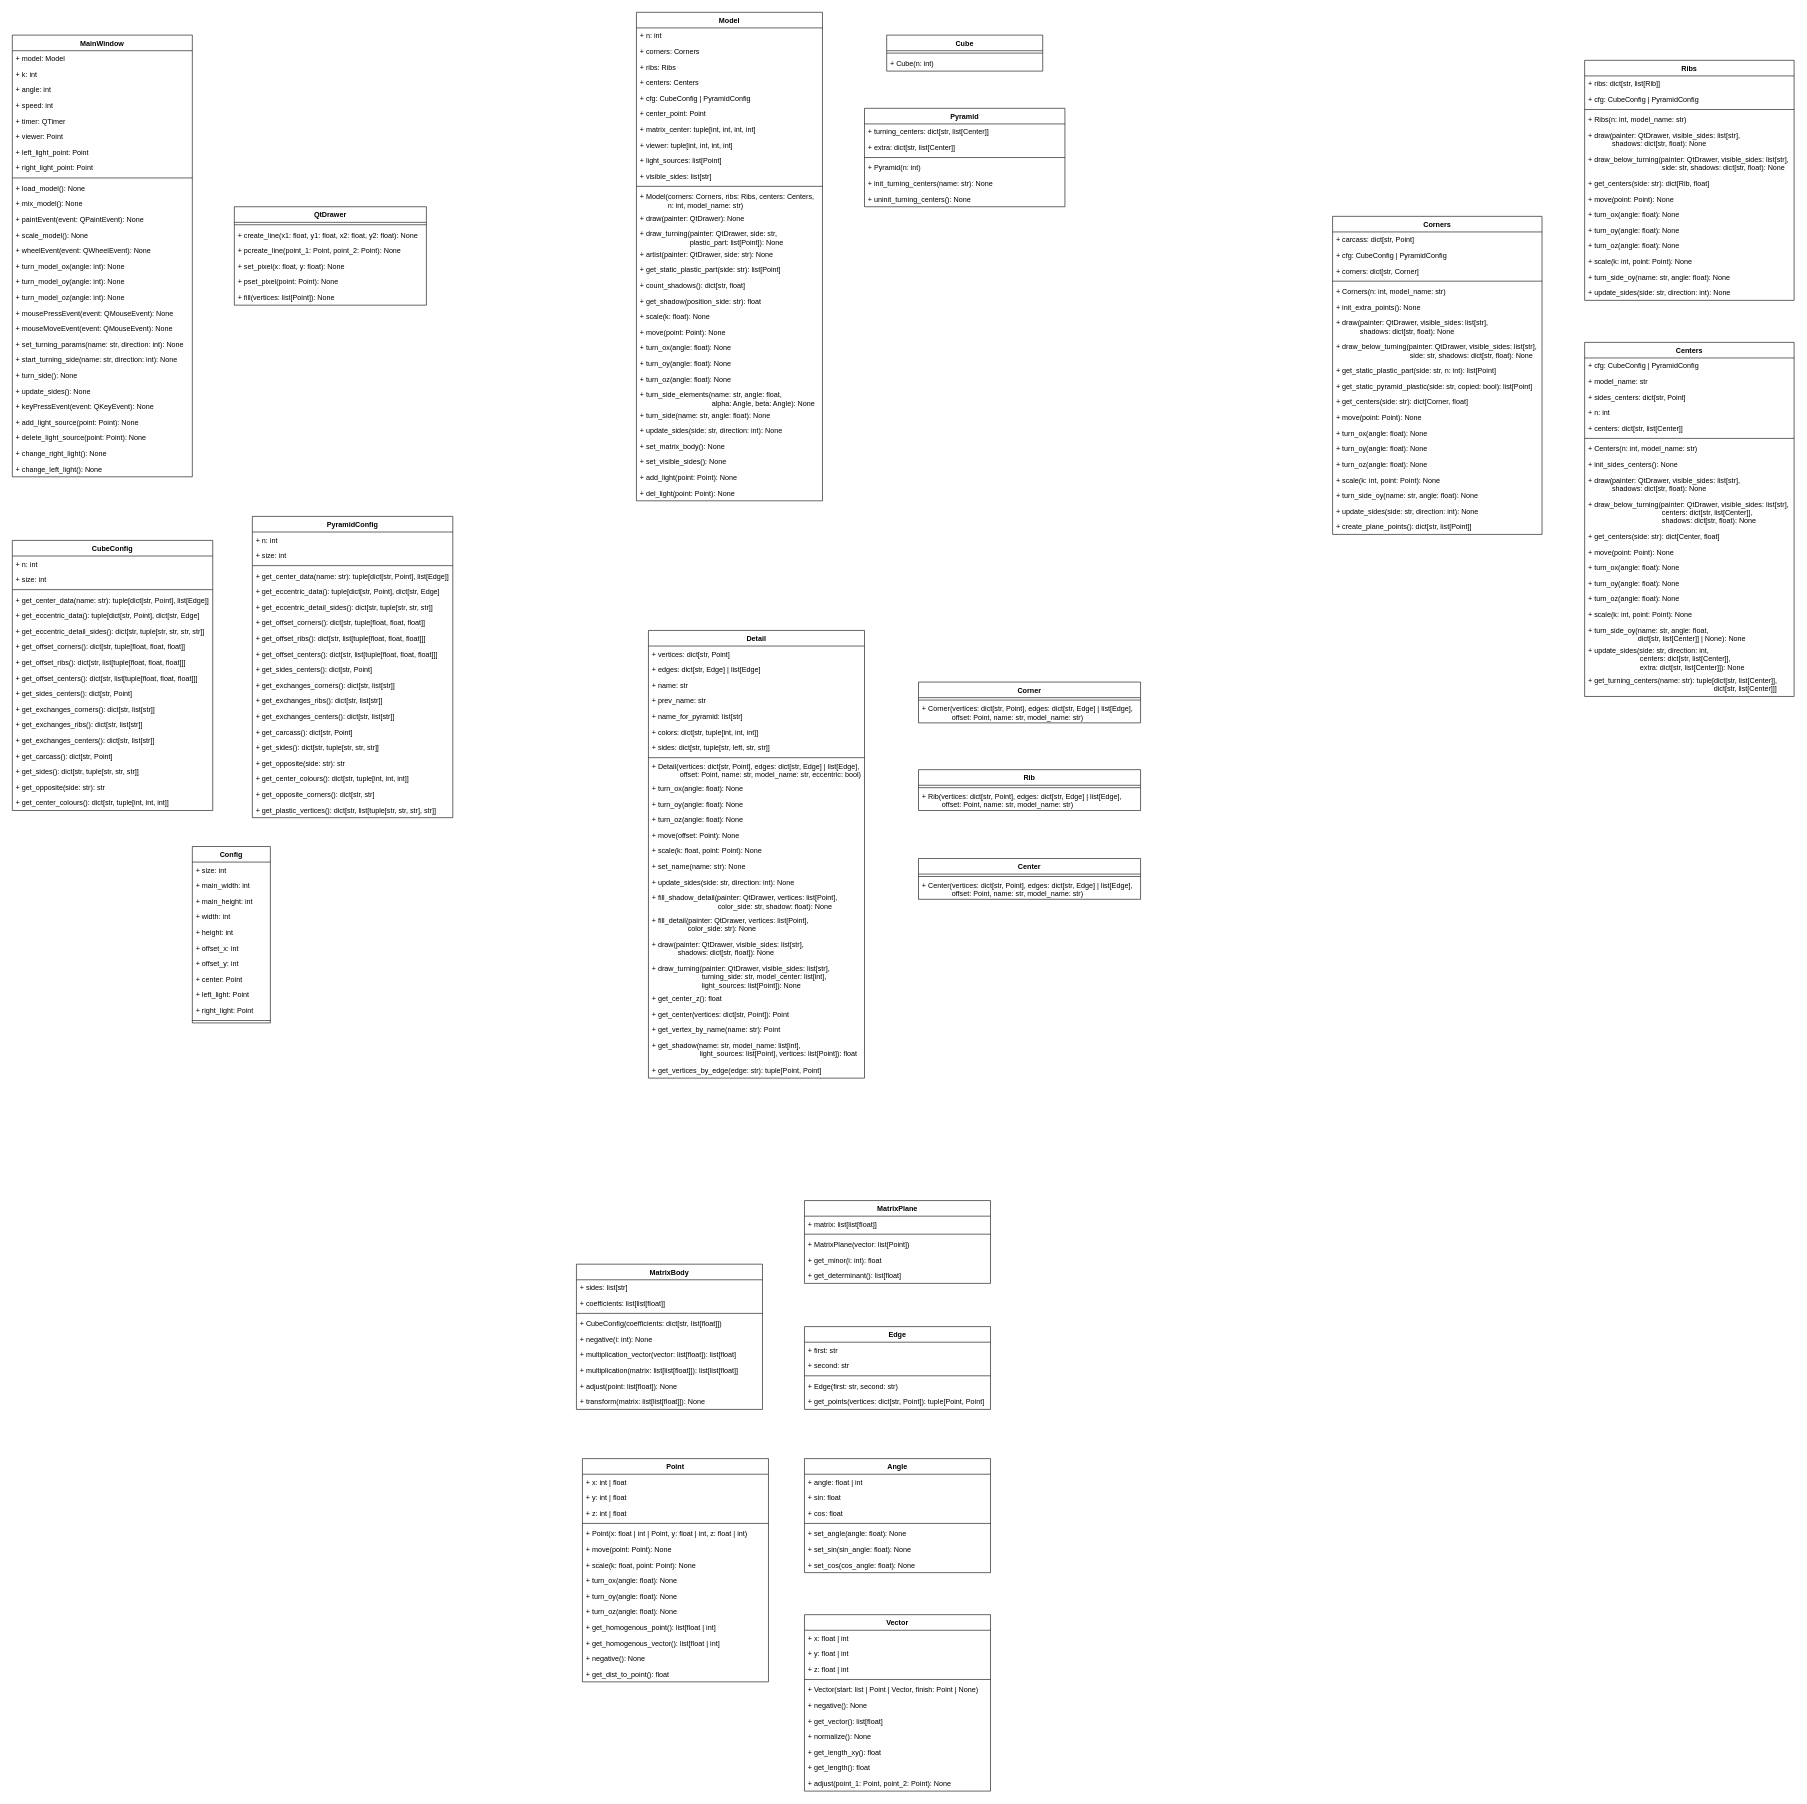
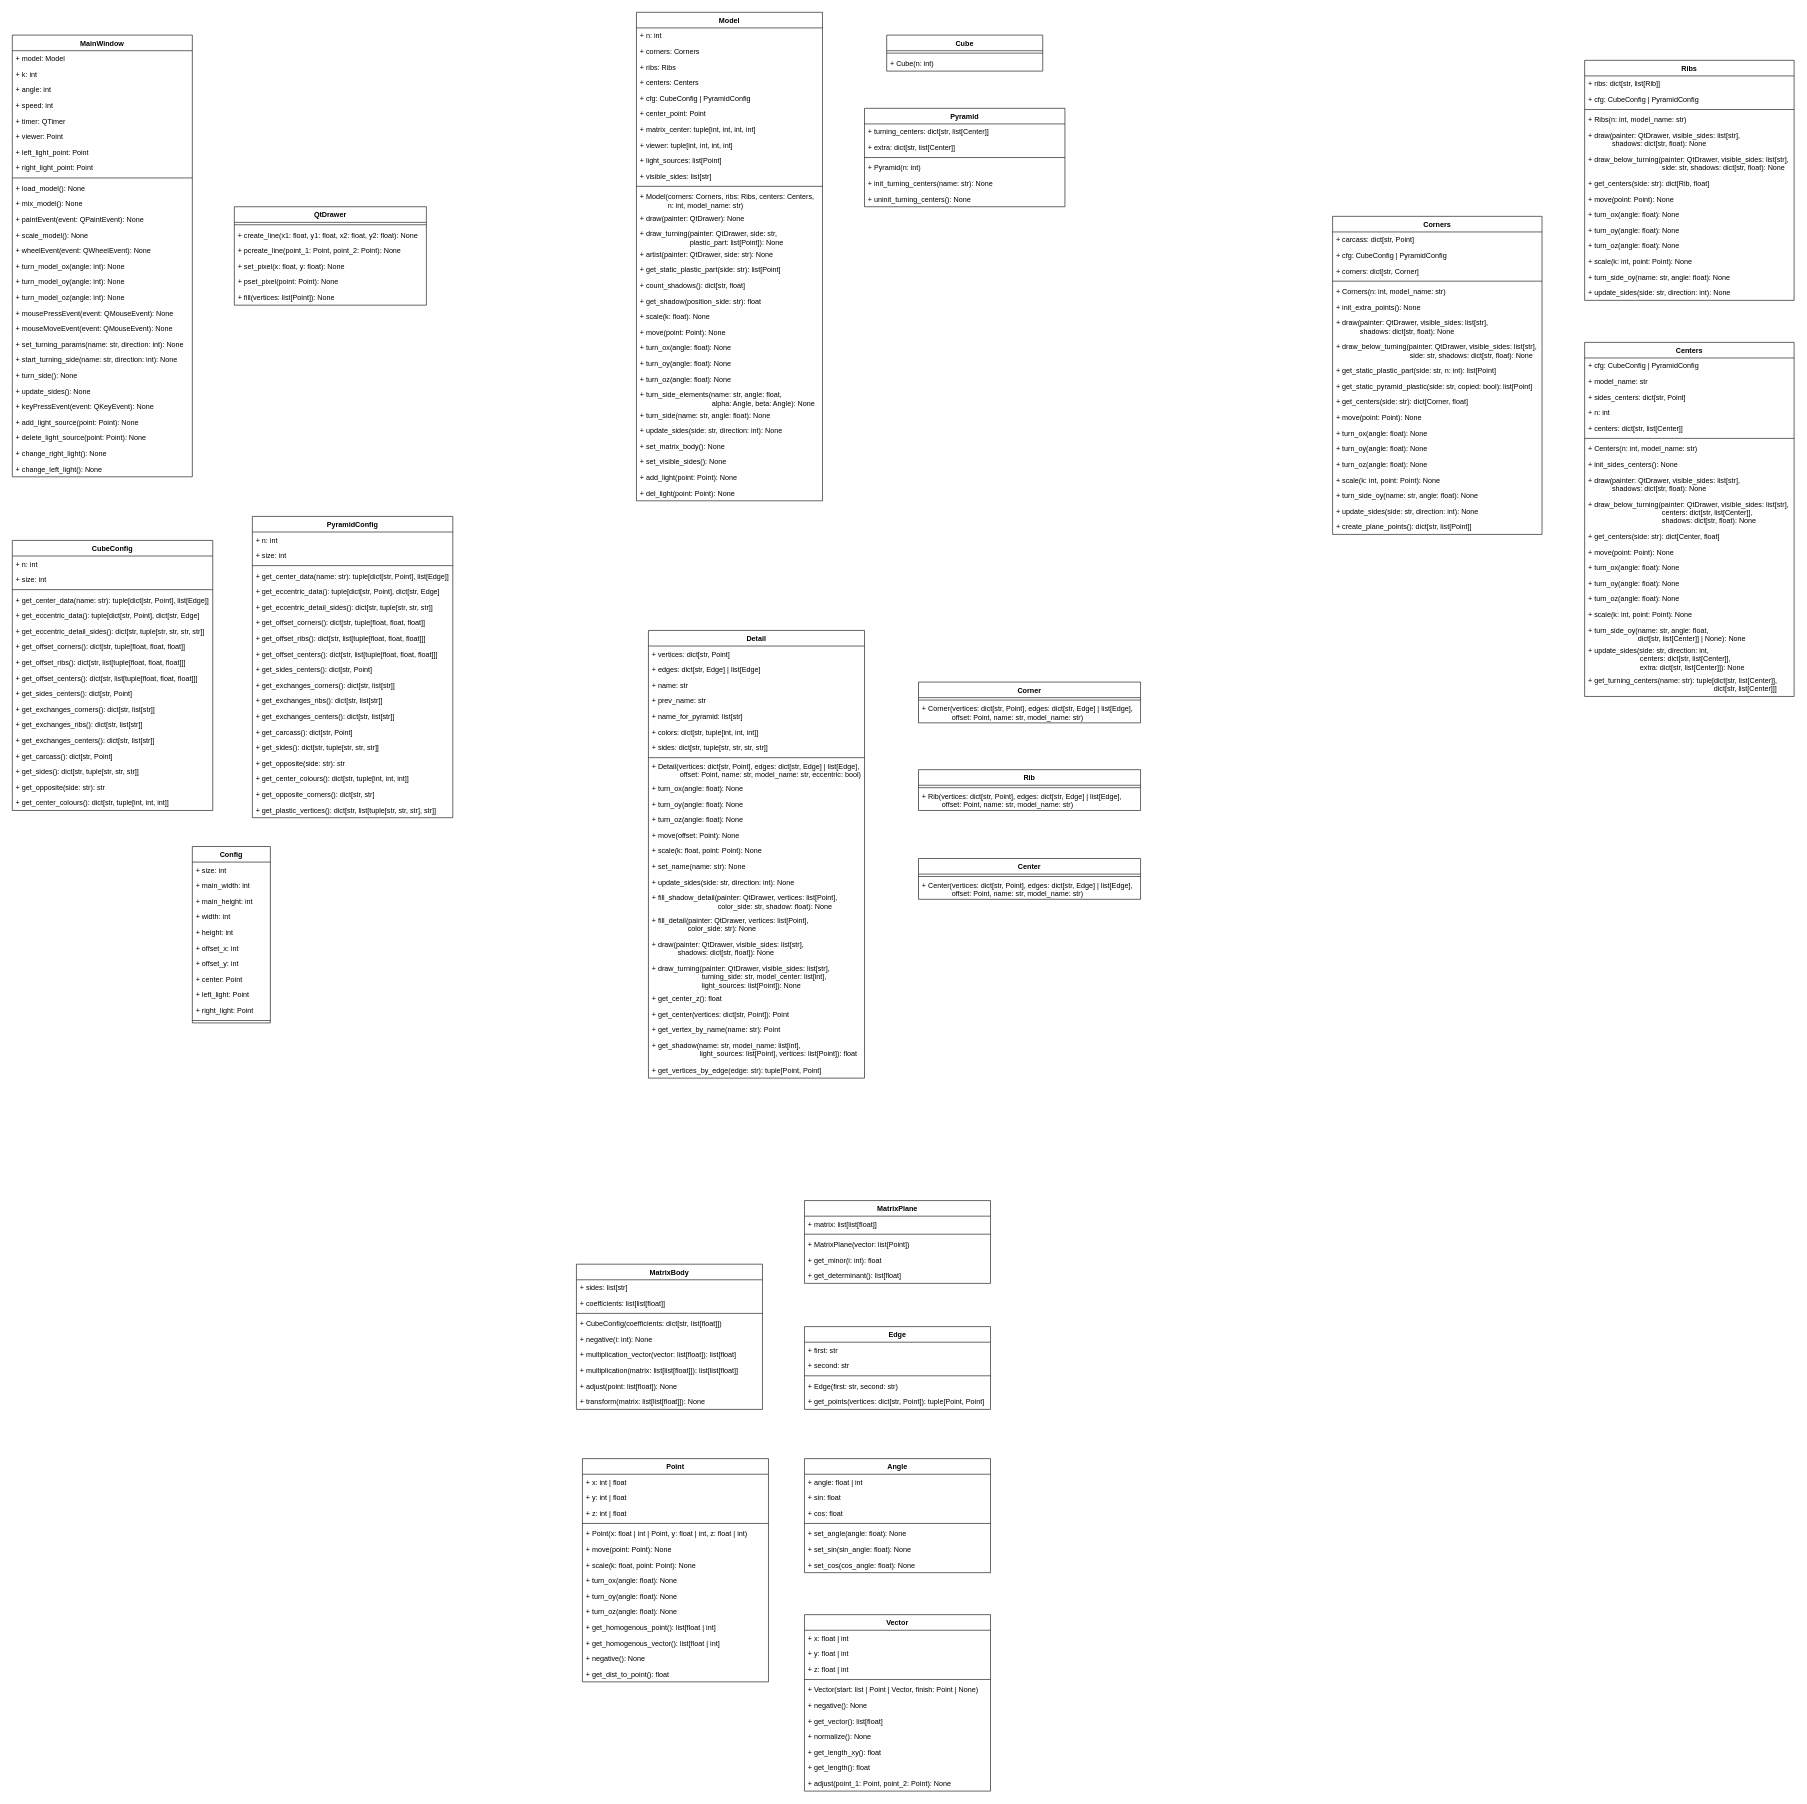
(730, 748) -> (729, 748)
